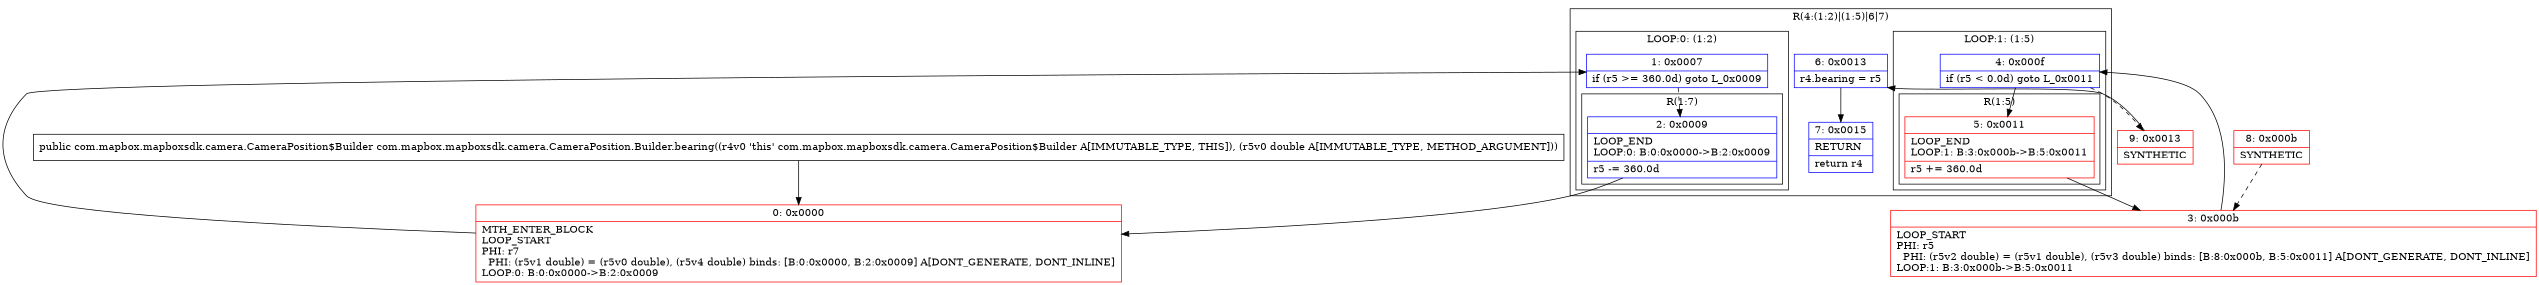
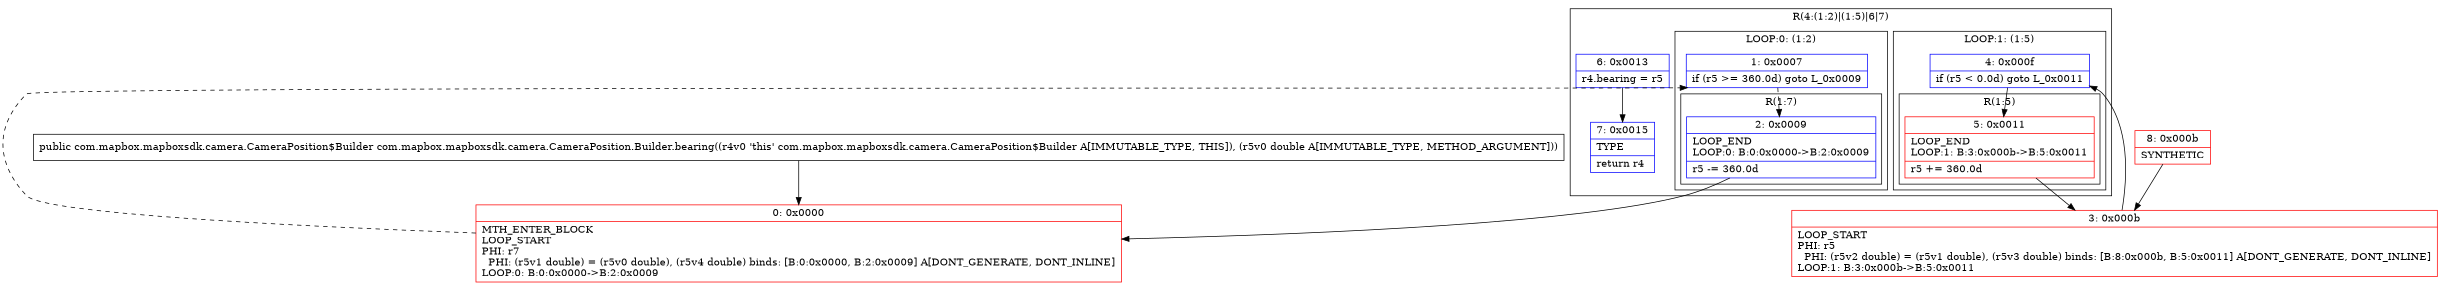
(519, 80) -> (570, 89)
(1838, 147) -> (1611, 147)
(2155, 147) -> none
(2250, 184) -> (2151, 184)
